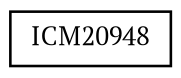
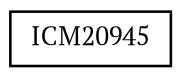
(91, 39) -> (91, 39)
